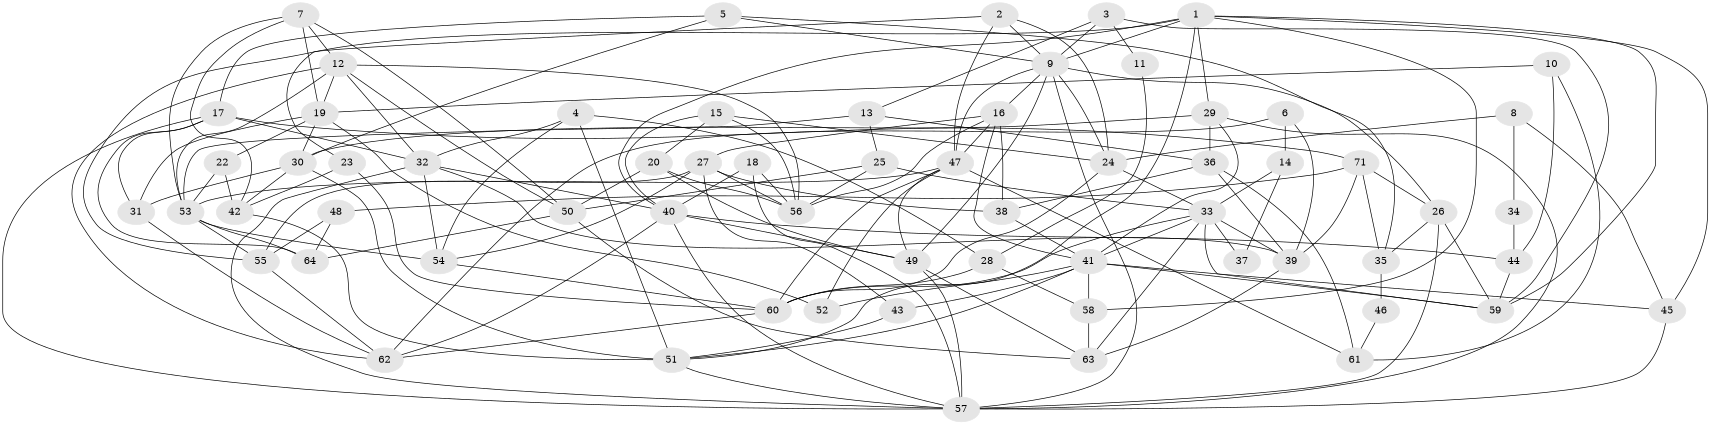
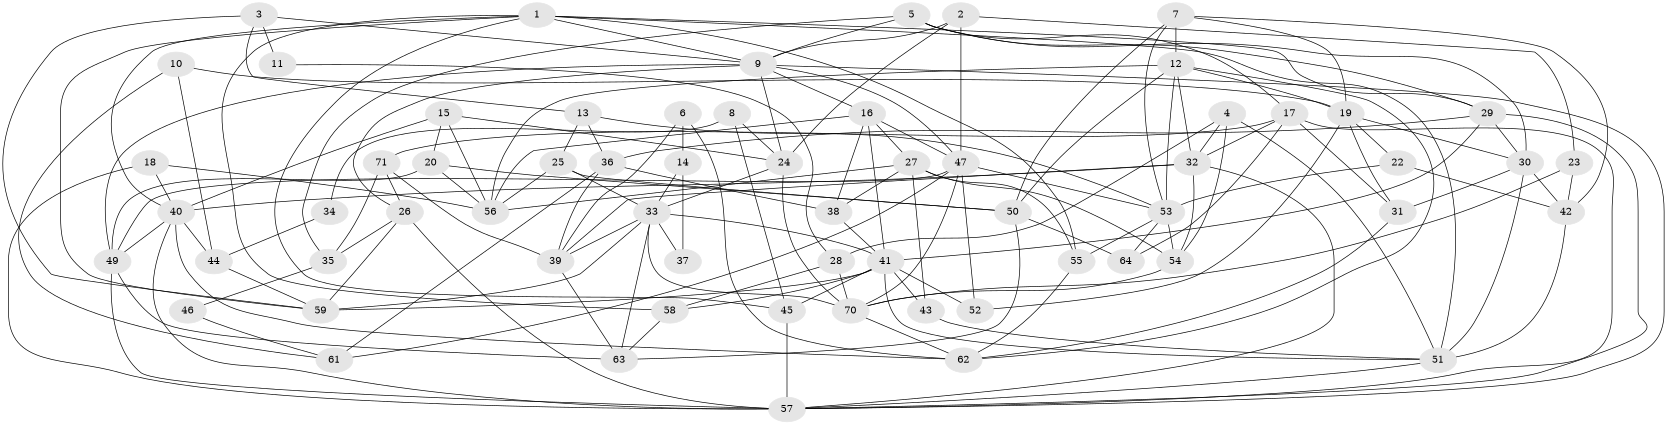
none -> (1215, 50)
(336, 212) -> none
(773, 311) -> (851, 311)
